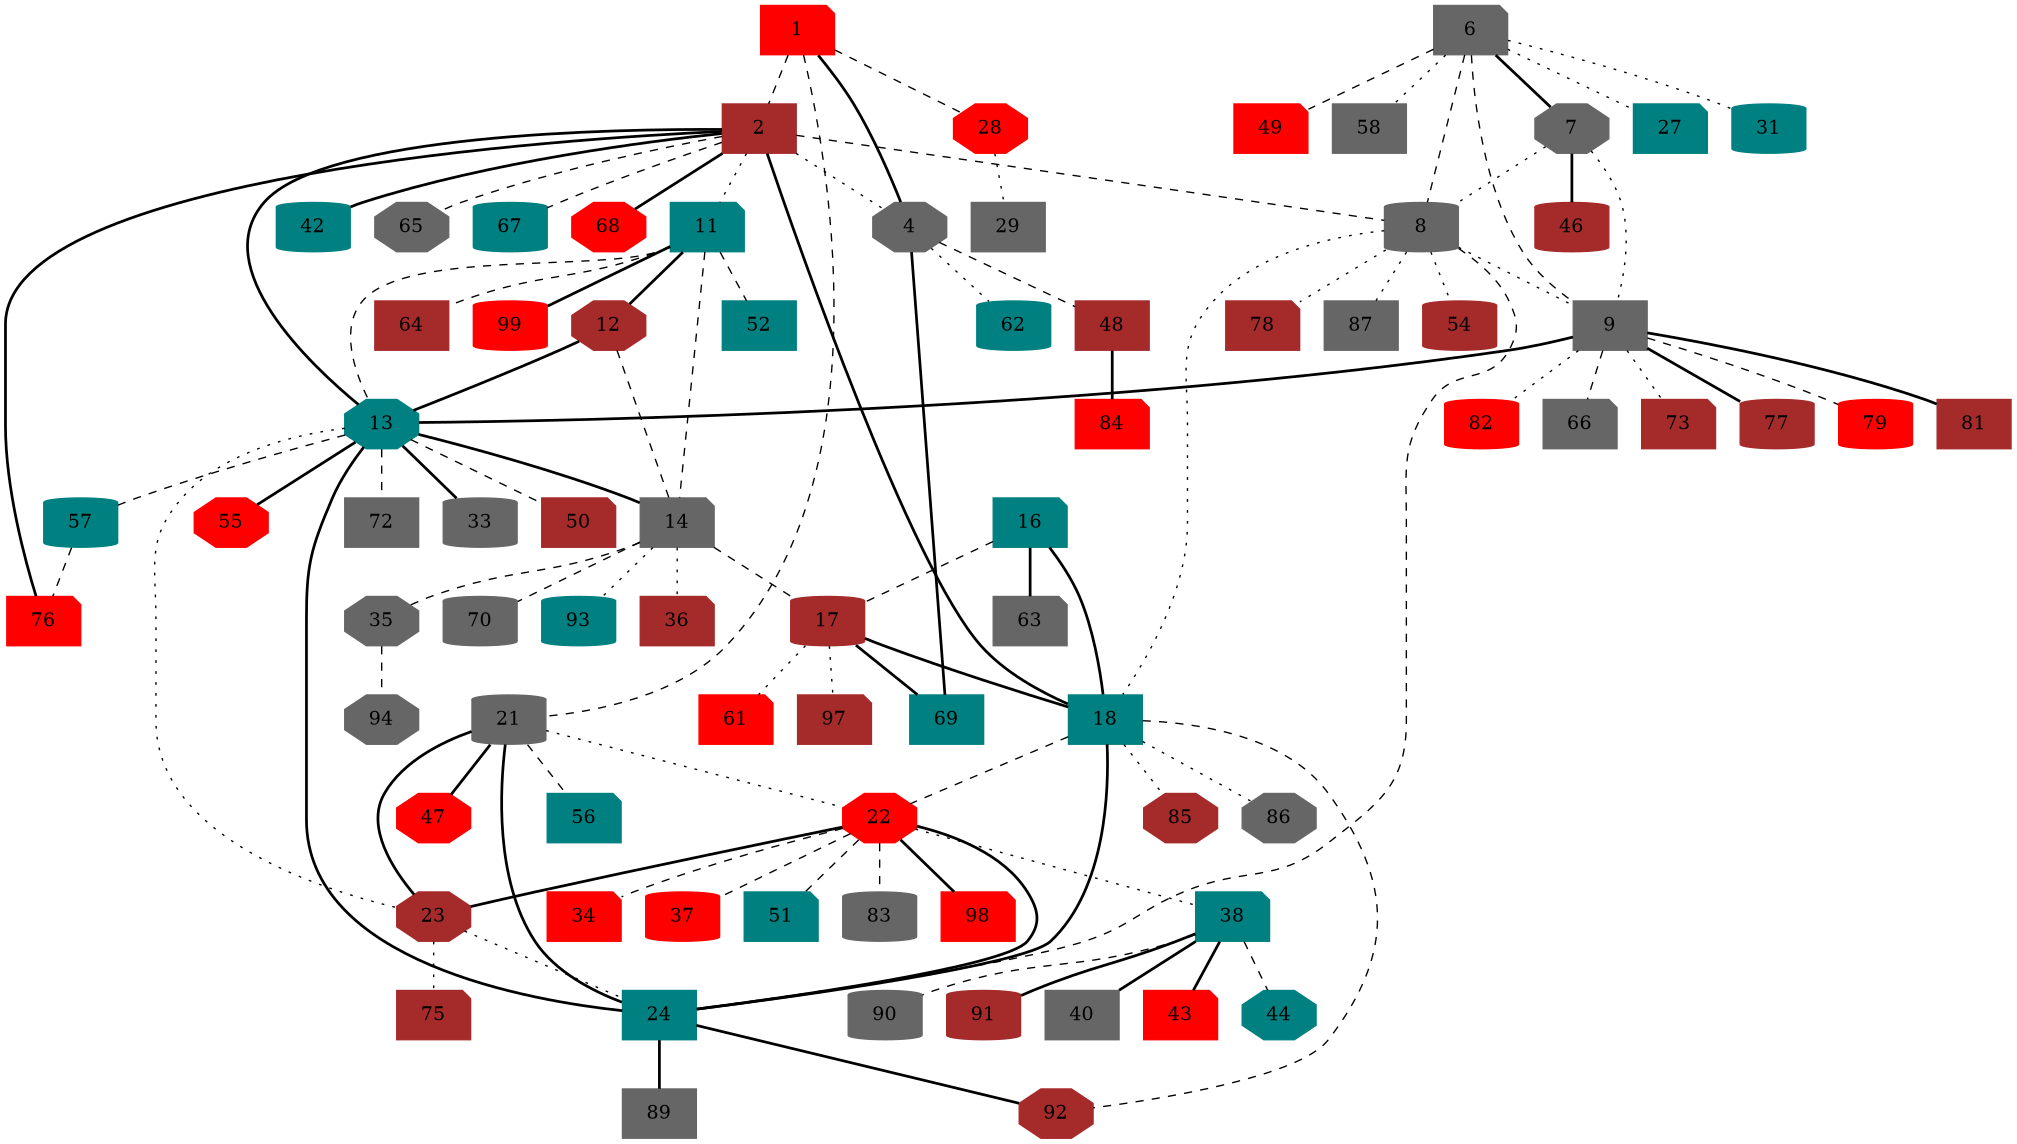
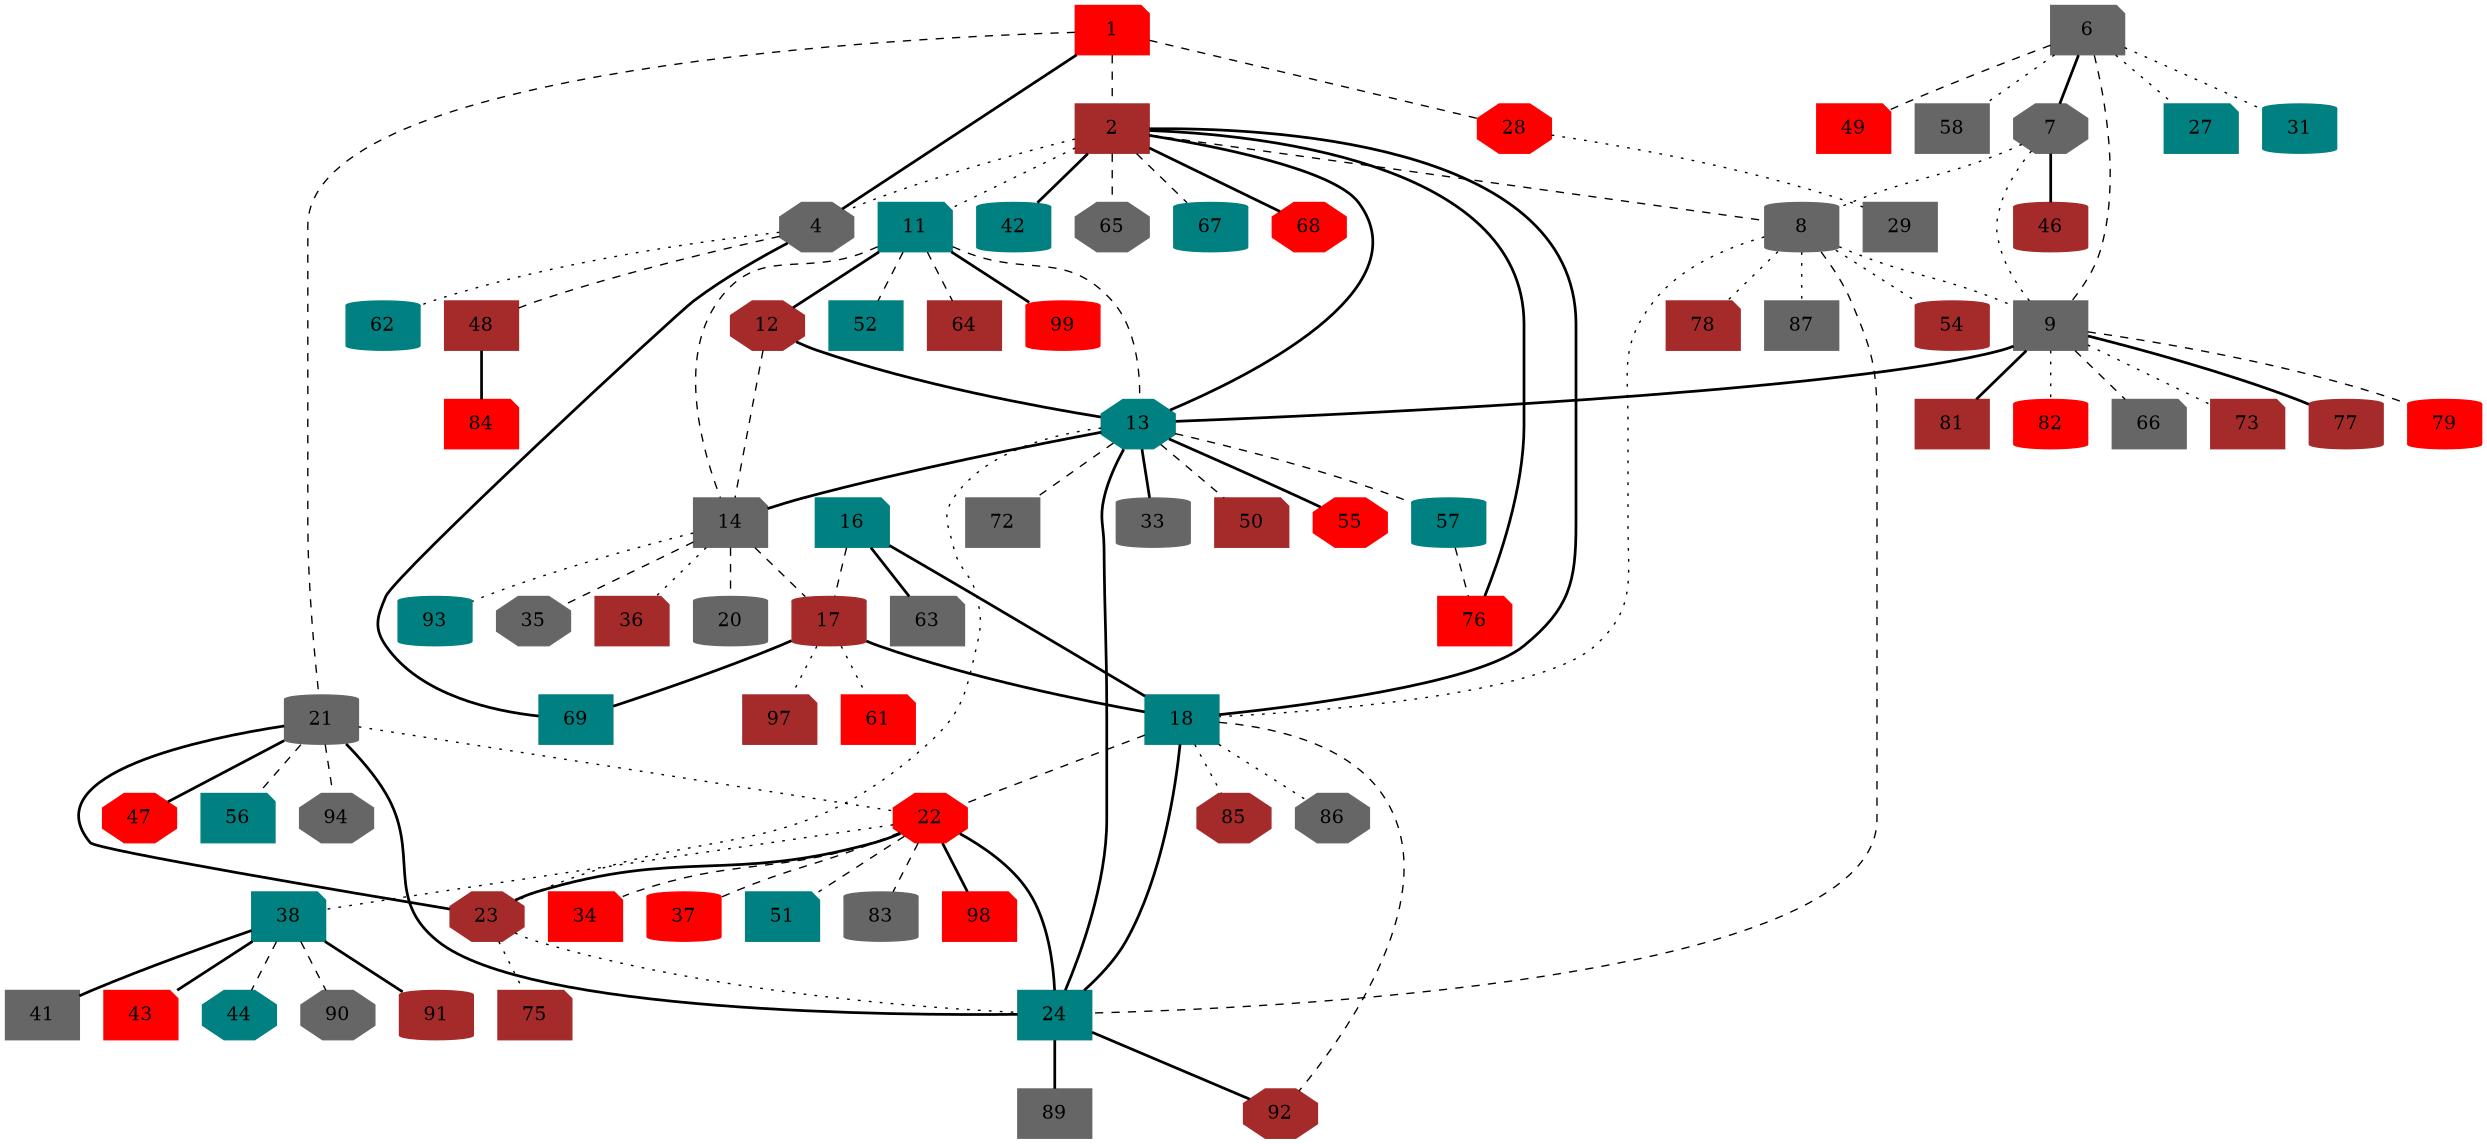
(1446, 129) -> none
(480, 621) -> (731, 621)
(382, 670) -> (329, 769)
(885, 1015) -> (338, 1015)
(1082, 1015) -> (42, 1015)
